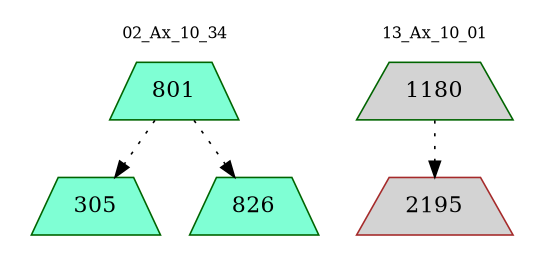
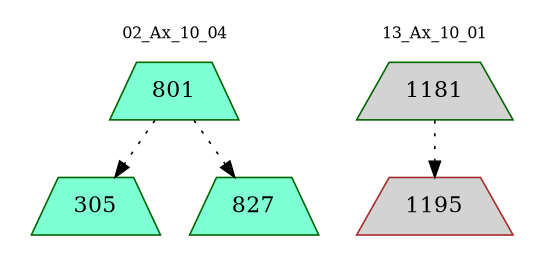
(175, 34) -> (175, 34)
(435, 91) -> (435, 91)
(254, 206) -> (254, 206)
(435, 206) -> (435, 206)
